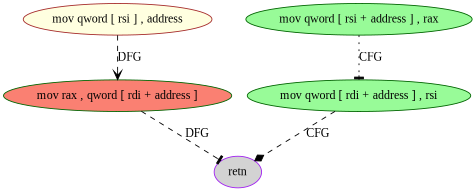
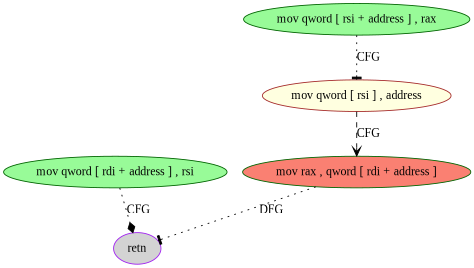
(359, 55) -> (357, 55)
(130, 57) -> (369, 134)
(299, 133) -> (125, 205)
(179, 135) -> (239, 213)
